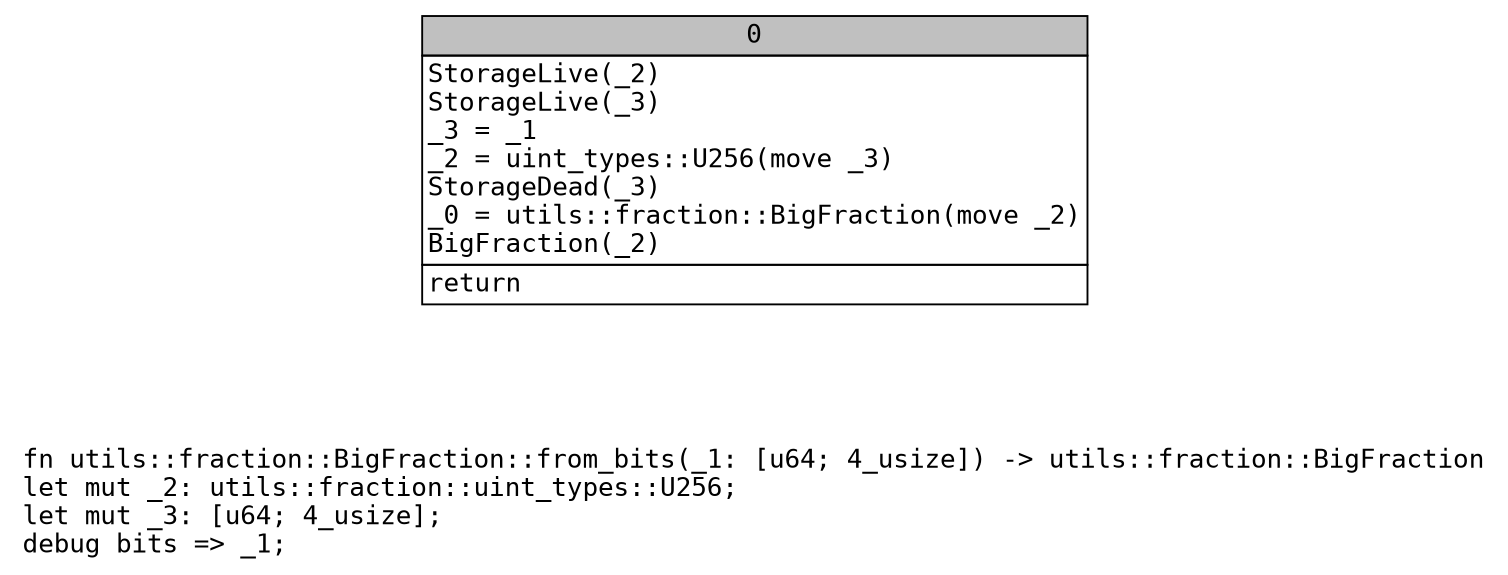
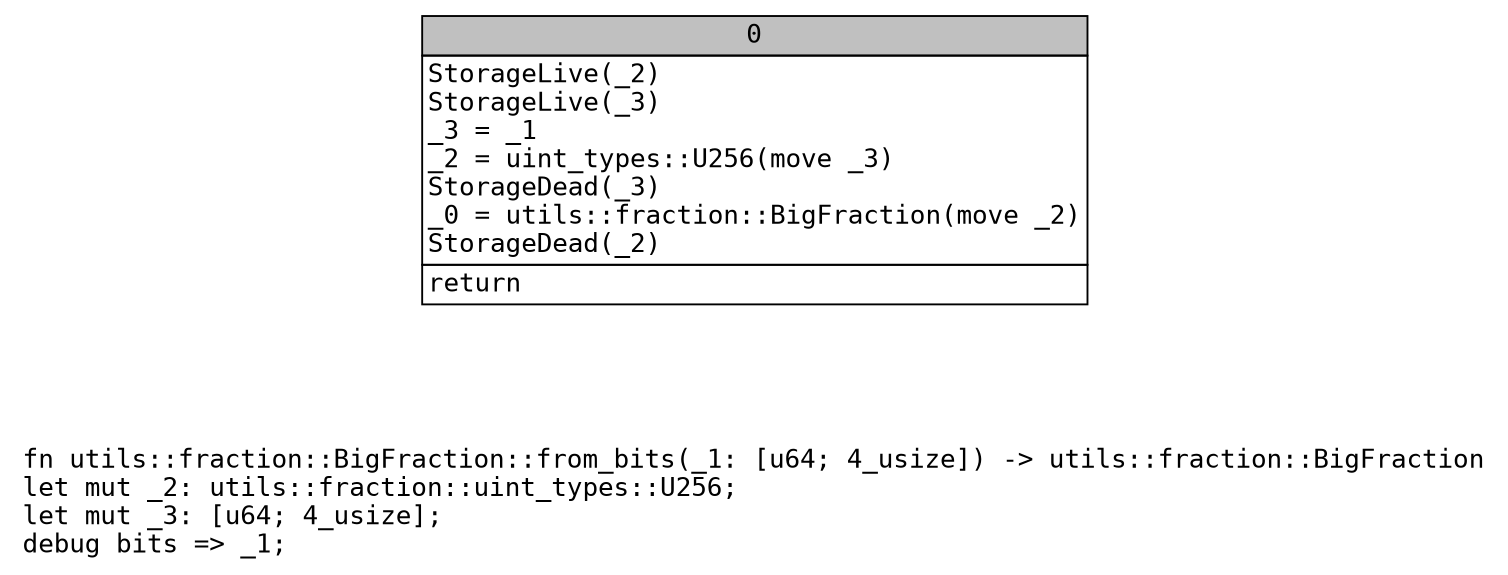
(545, 244) -> (545, 244)
